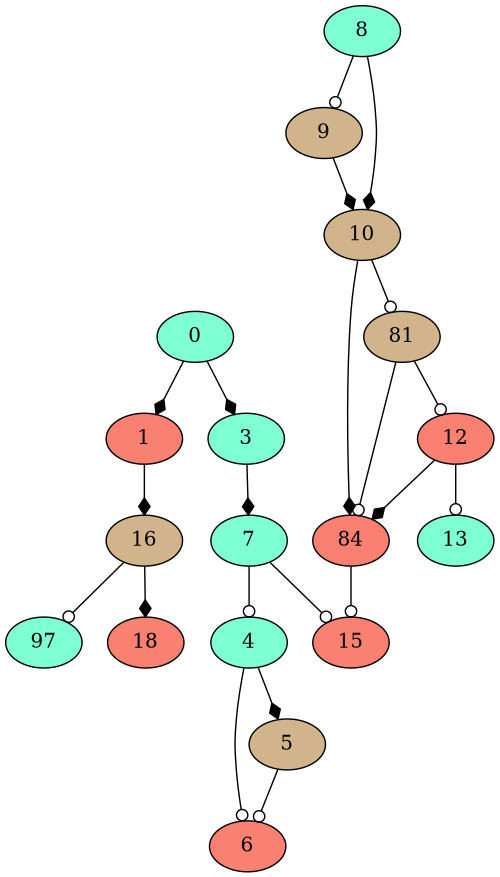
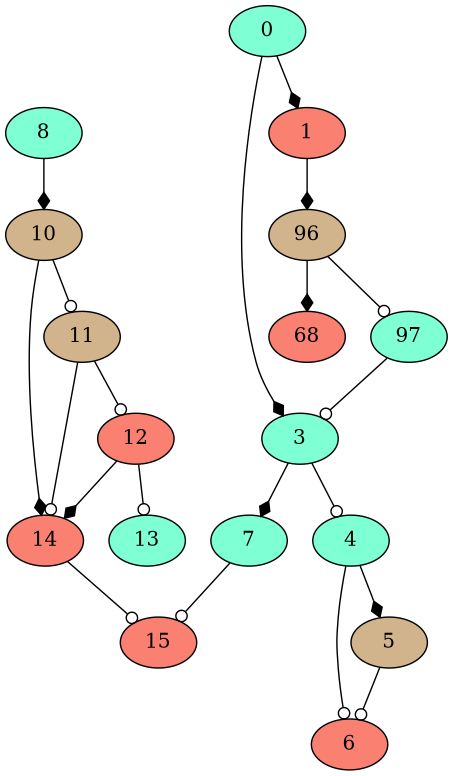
(324, 133) -> none
(402, 337) -> (82, 337)
none -> (359, 384)
(144, 541) -> (307, 235)
(351, 541) -> (45, 541)
(249, 586) -> (323, 485)
(146, 643) -> (307, 337)
